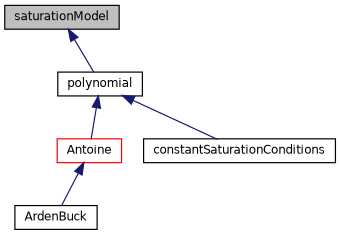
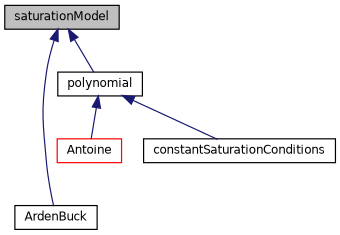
(70, 190) -> (43, 123)
